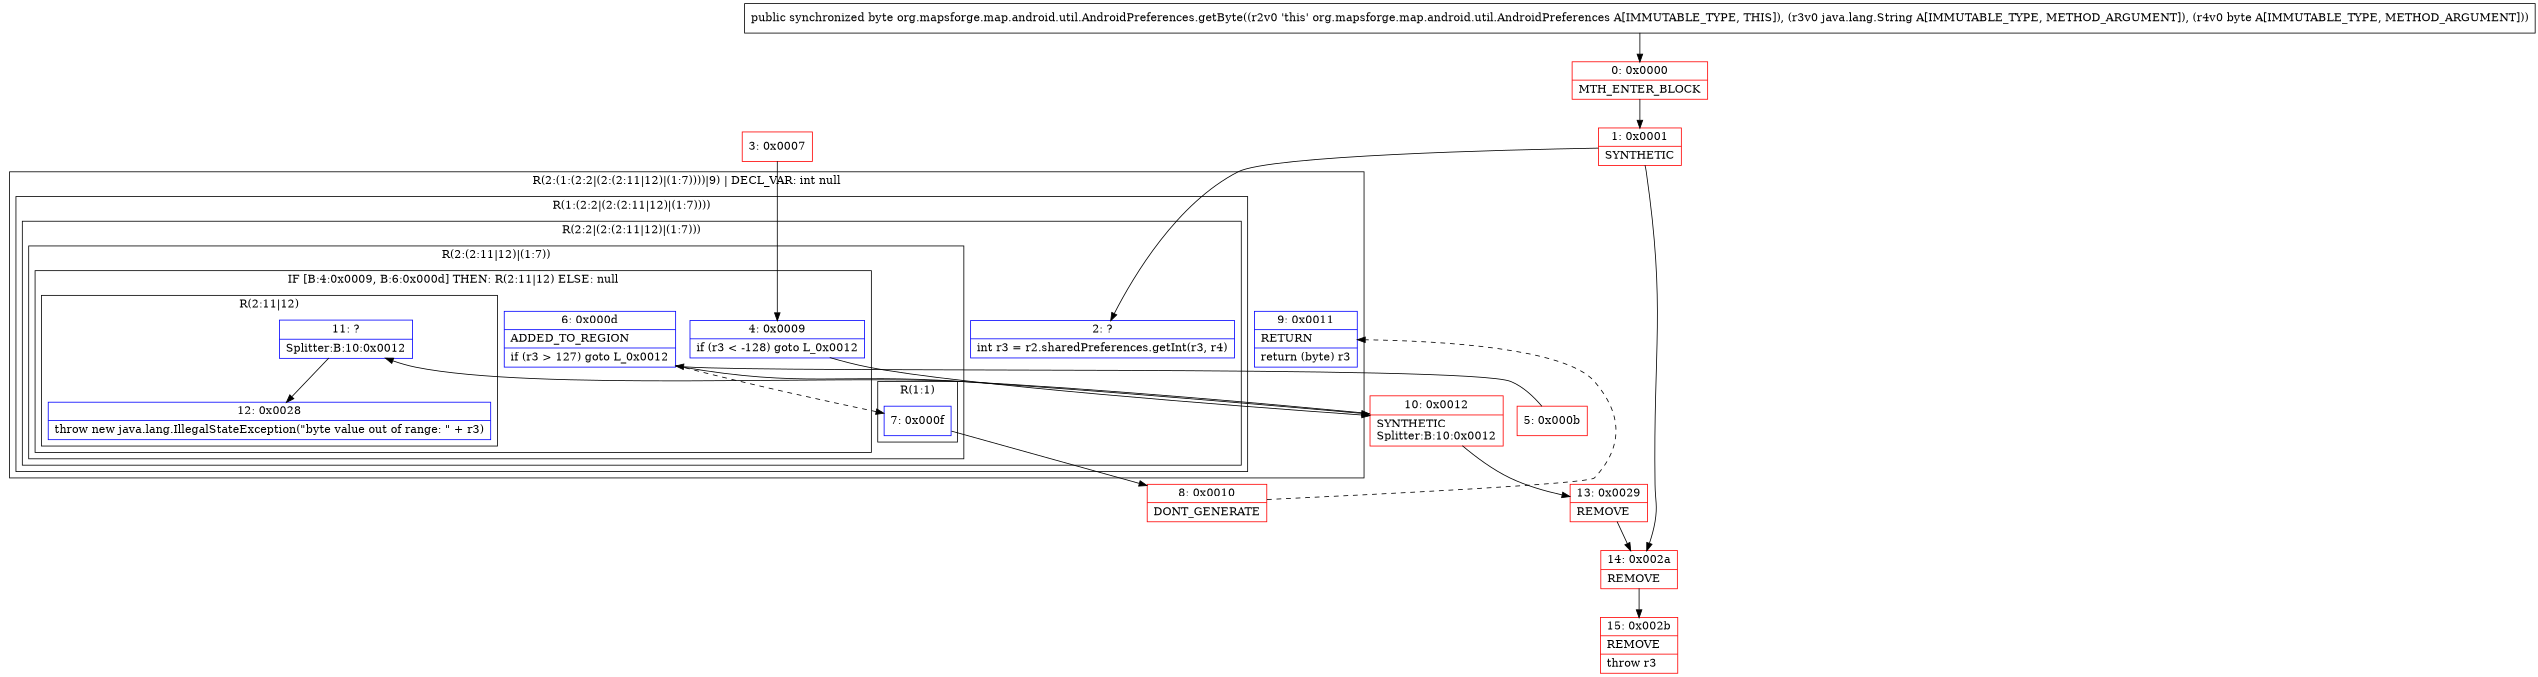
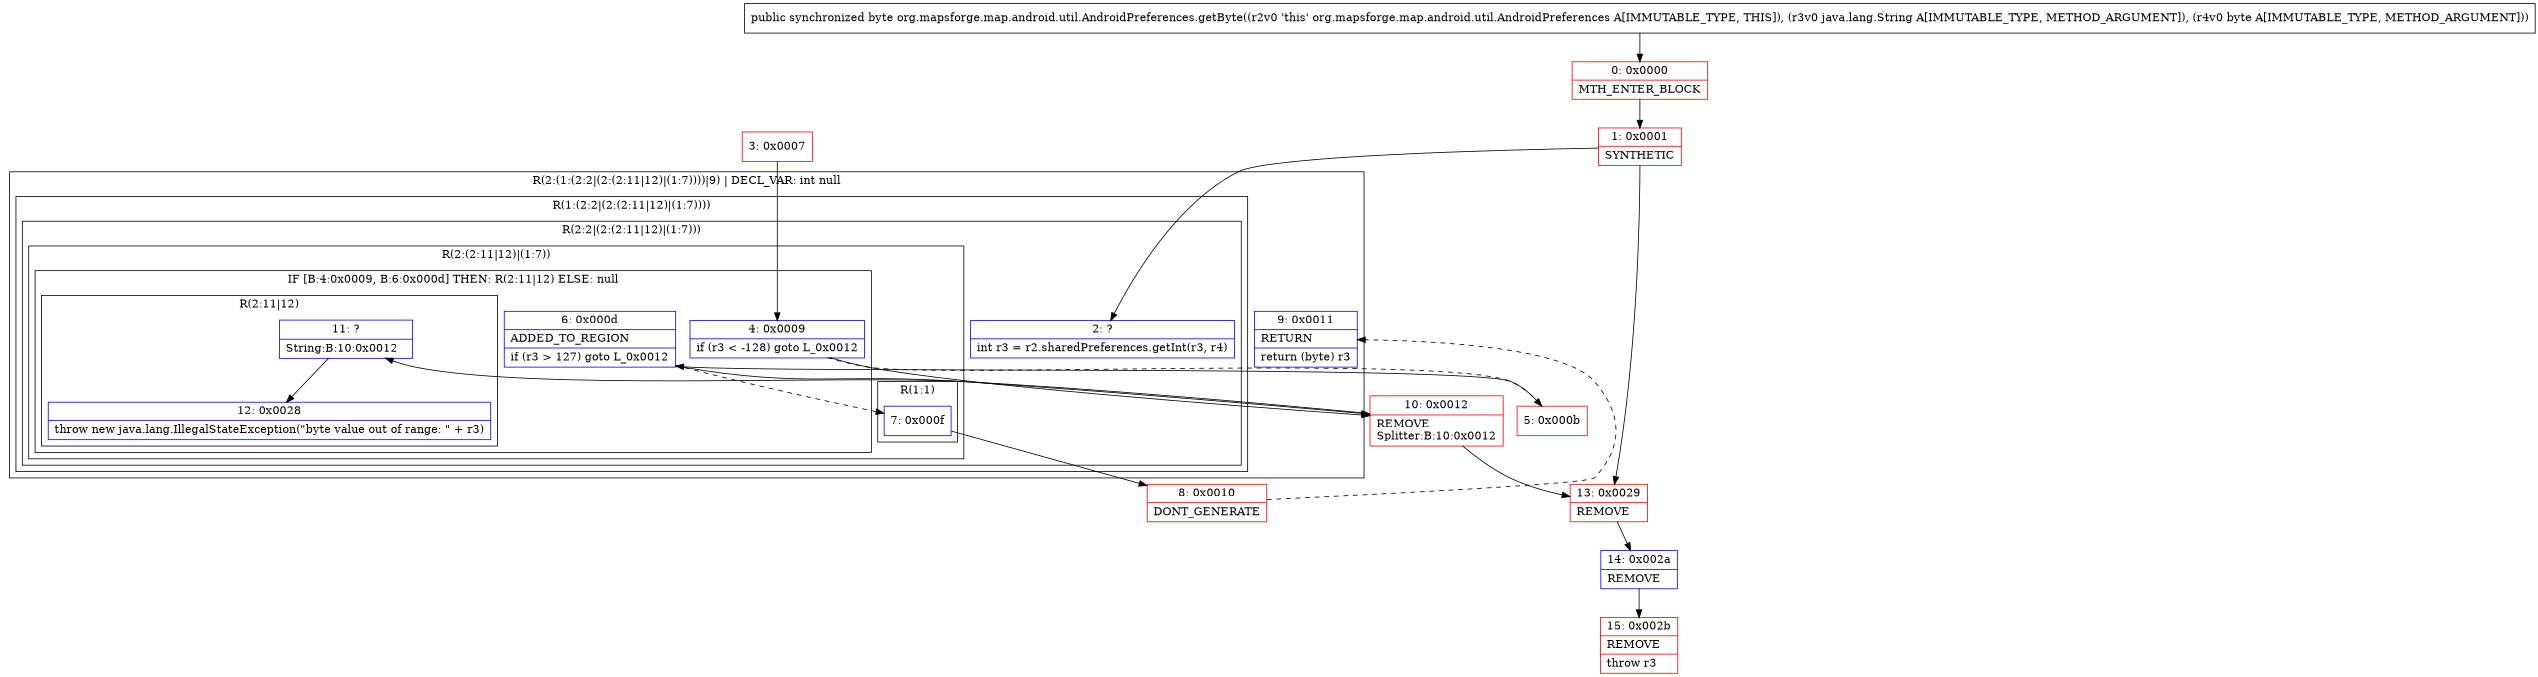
(346, 348) -> (342, 348)
(1657, 354) -> (1634, 321)
none -> (1185, 368)
(1411, 424) -> (1403, 424)
(1639, 570) -> (1639, 570)
